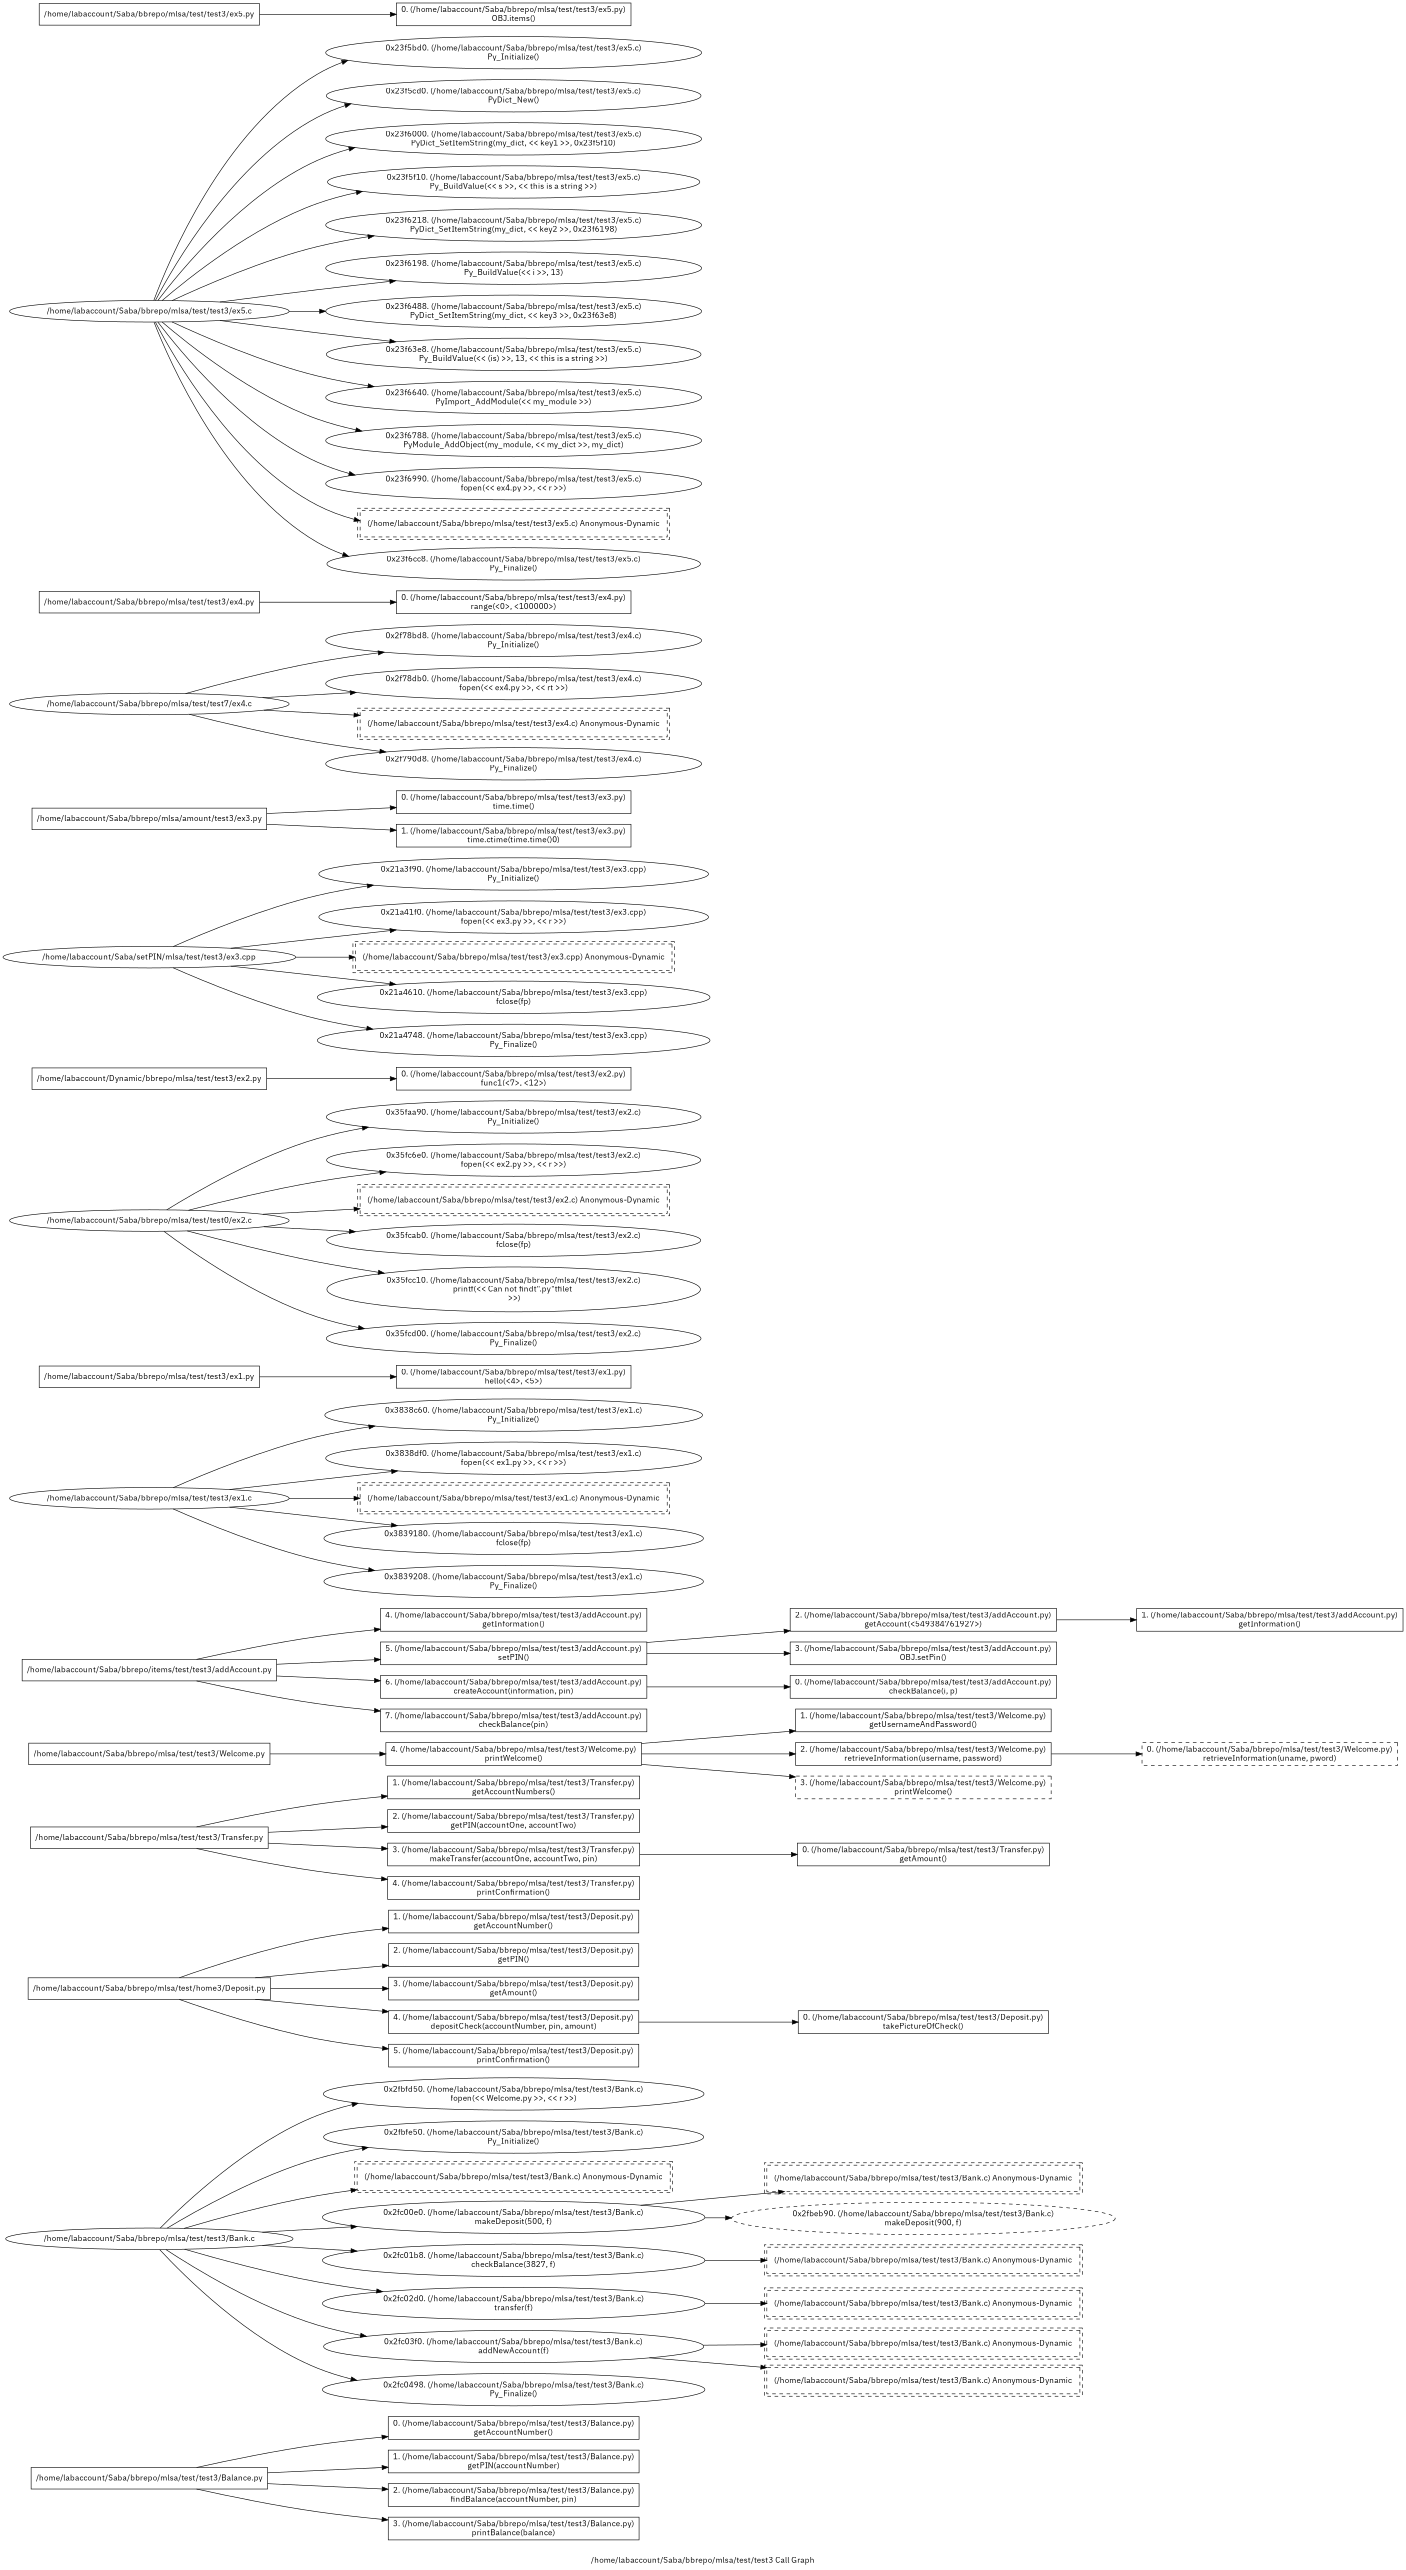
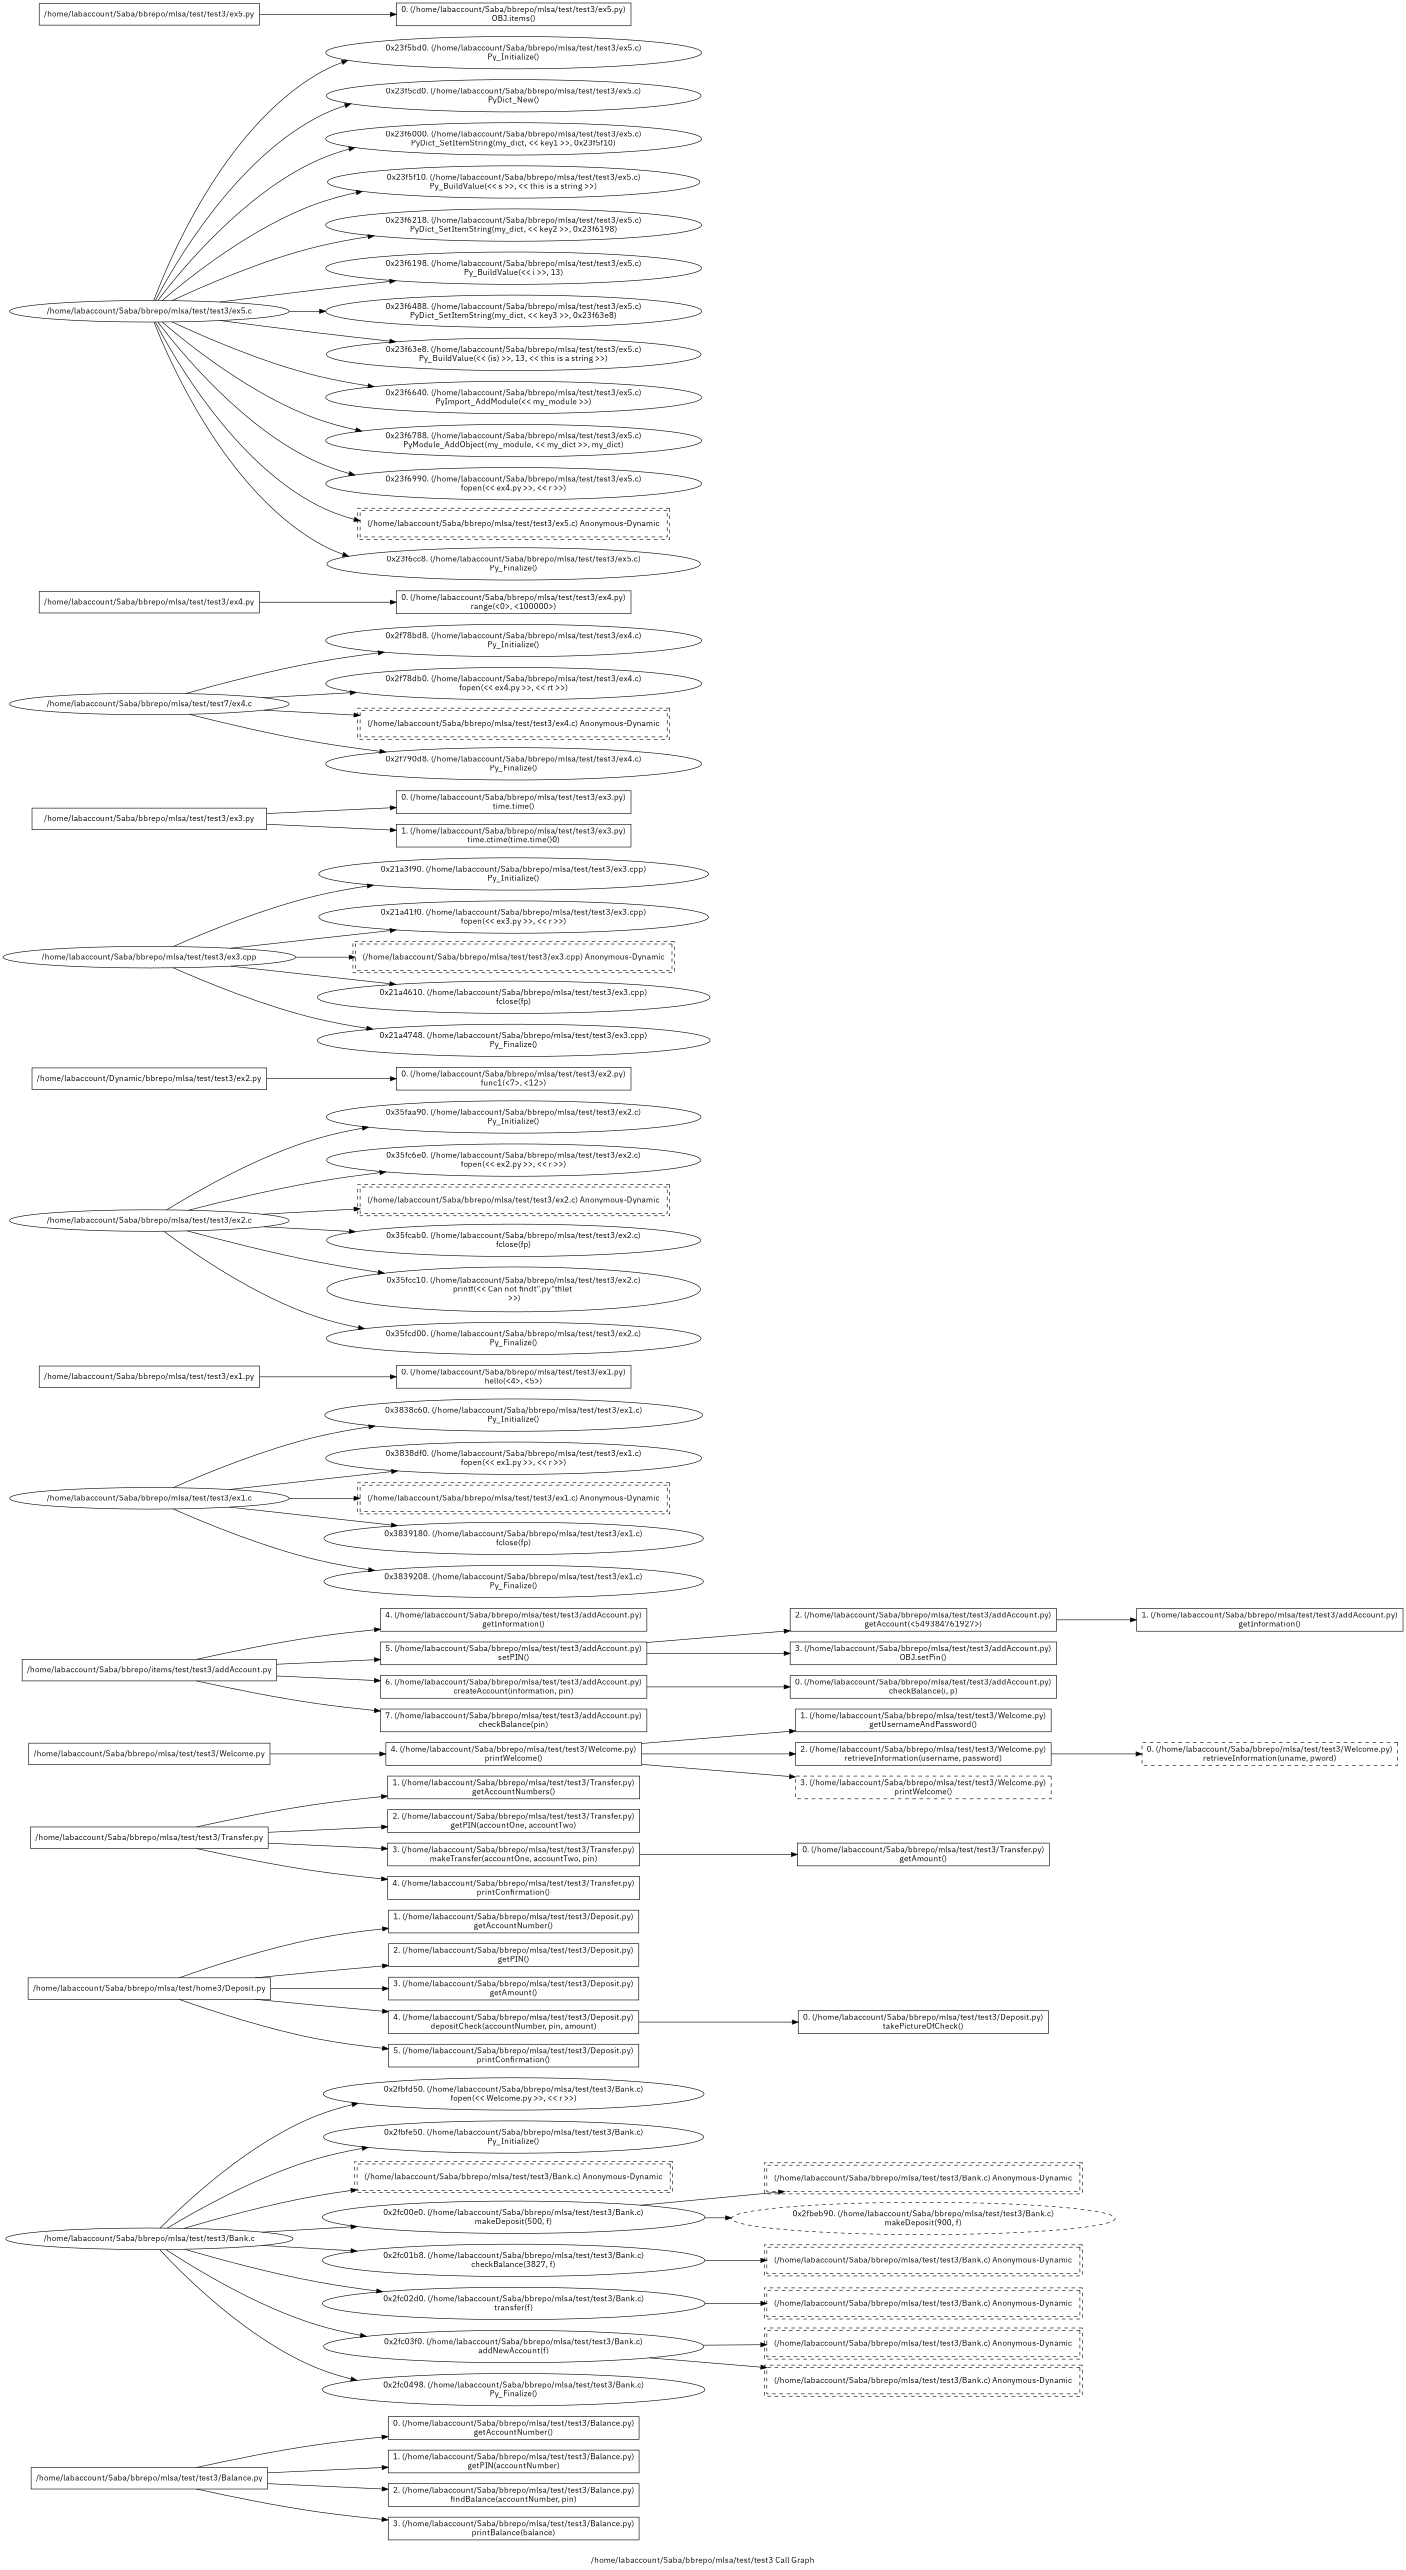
(149, 819) -> (149, 819)
(149, 957) -> (149, 957)
(149, 1221) -> (149, 1221)
